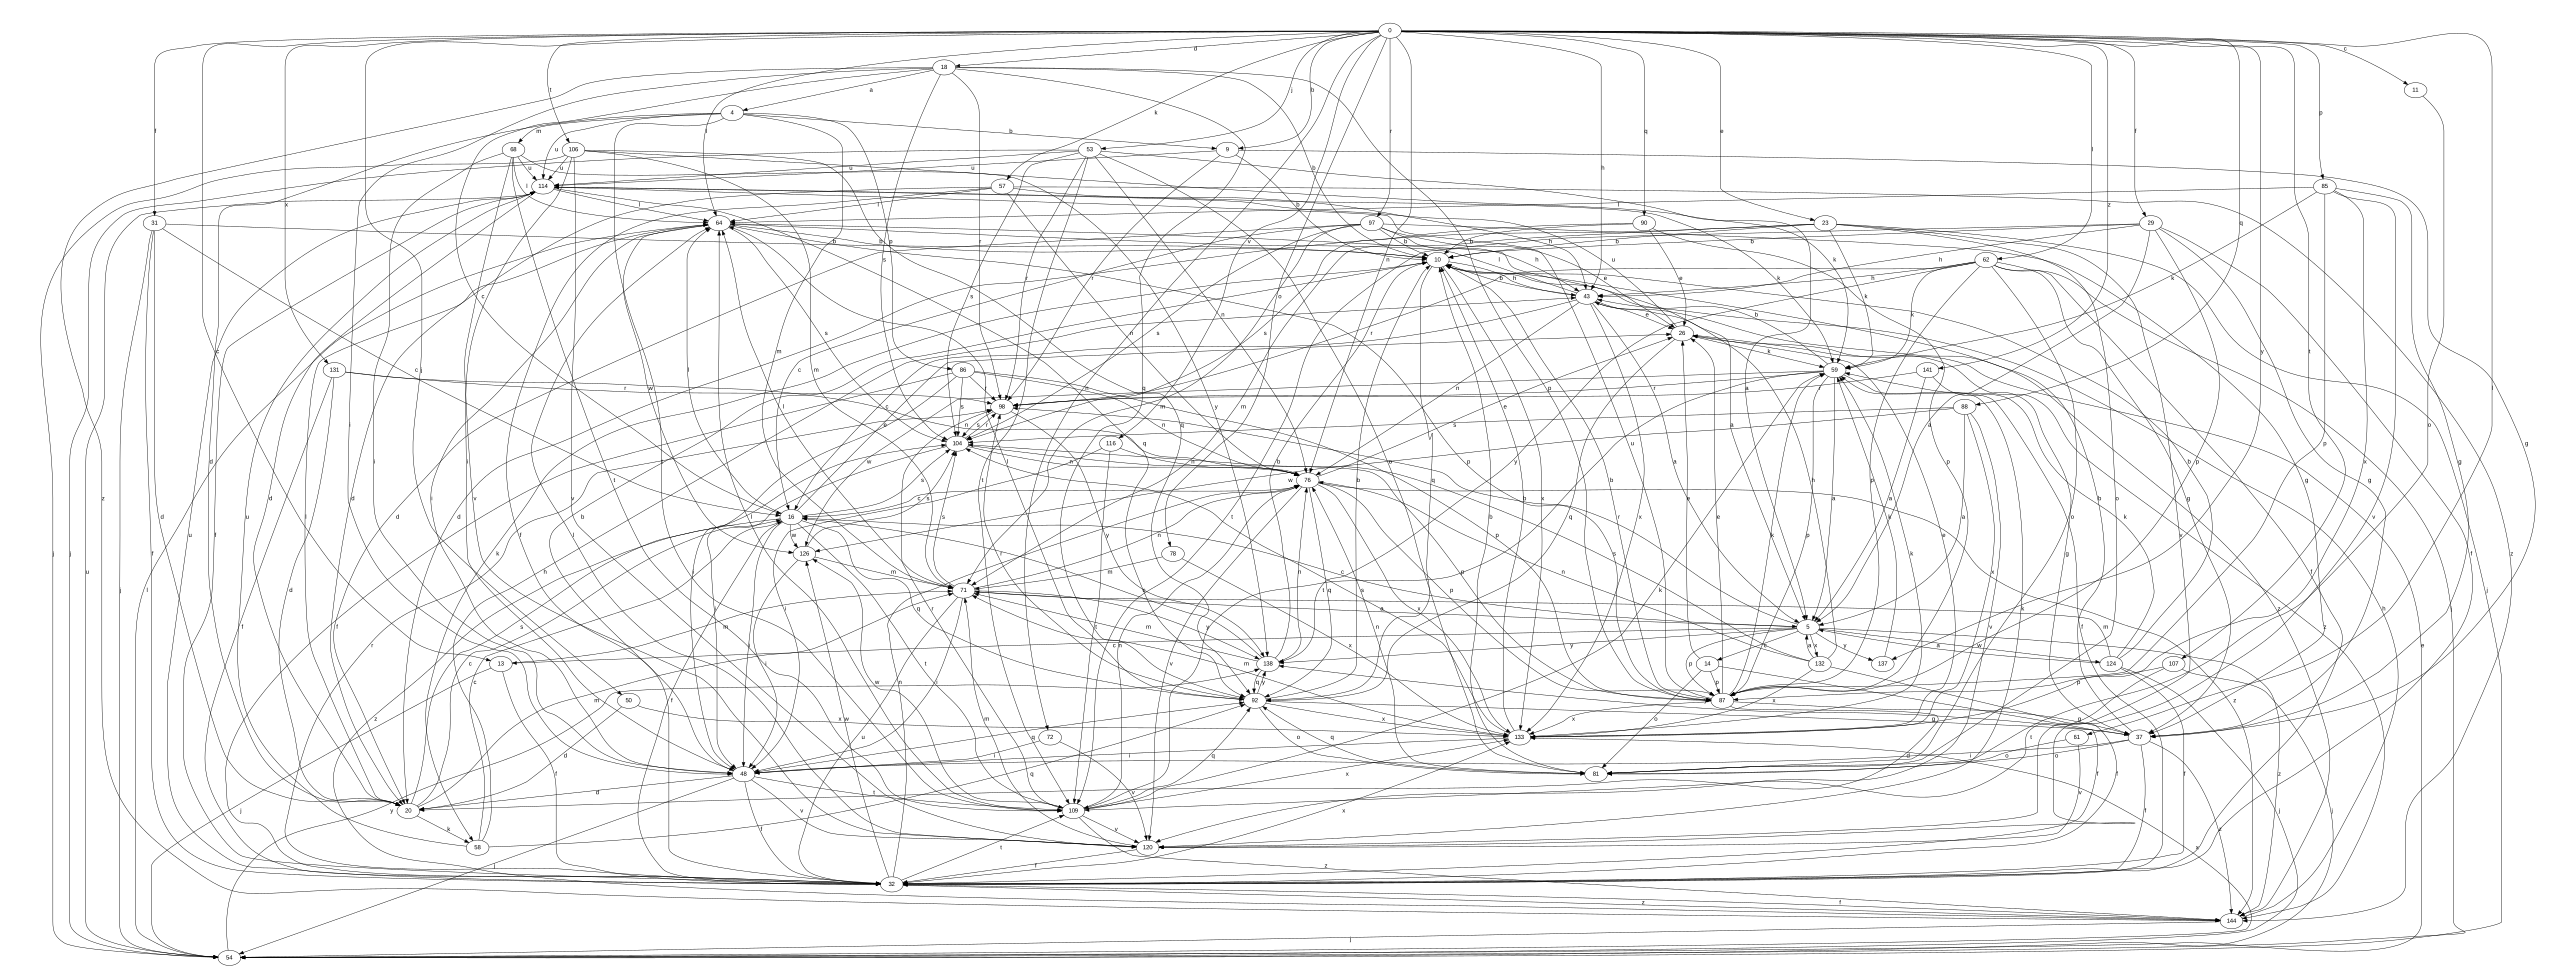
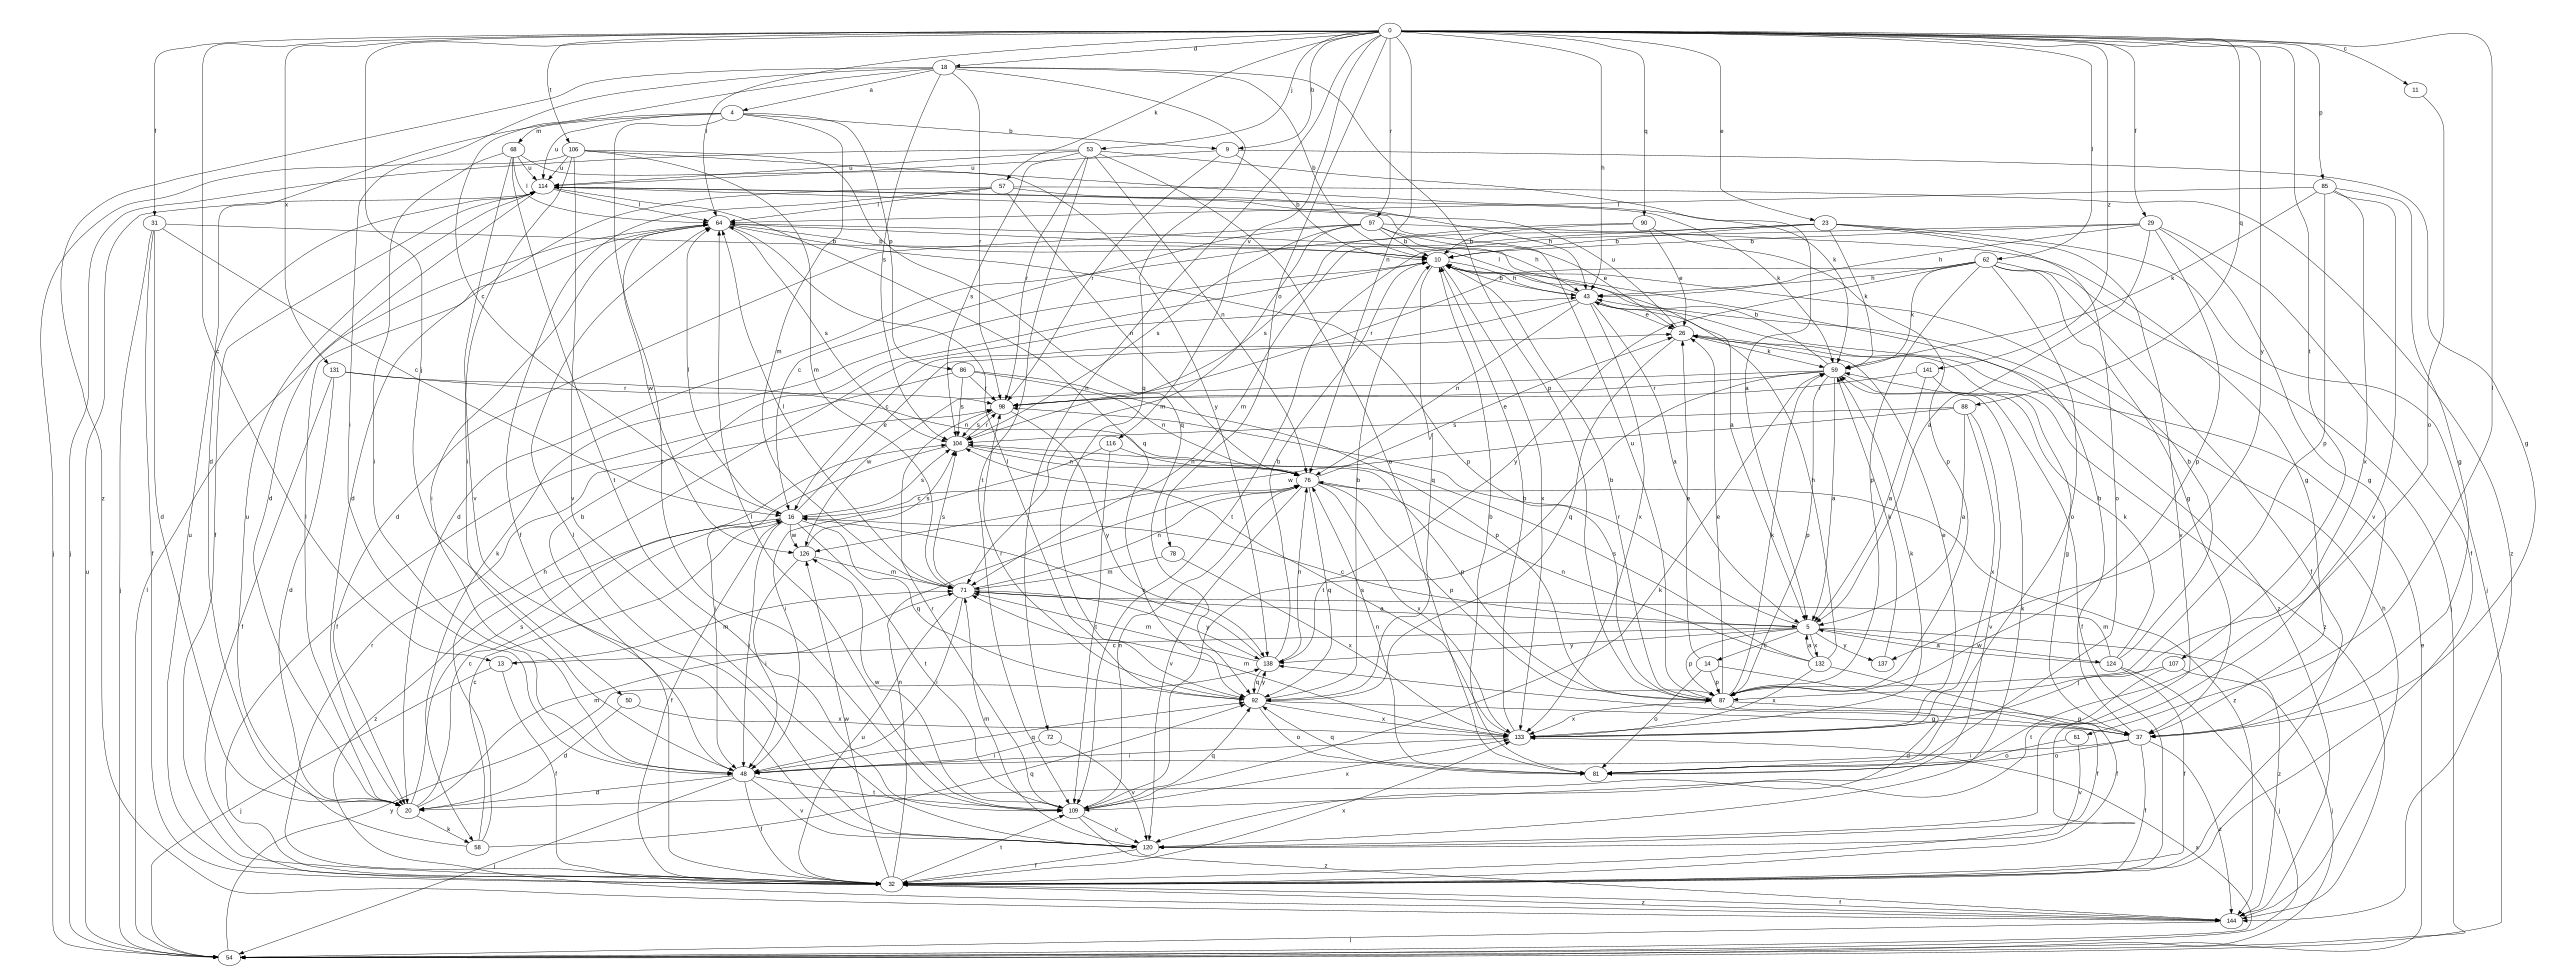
(740, 515) -> none
(2079, 682) -> (2079, 682)
